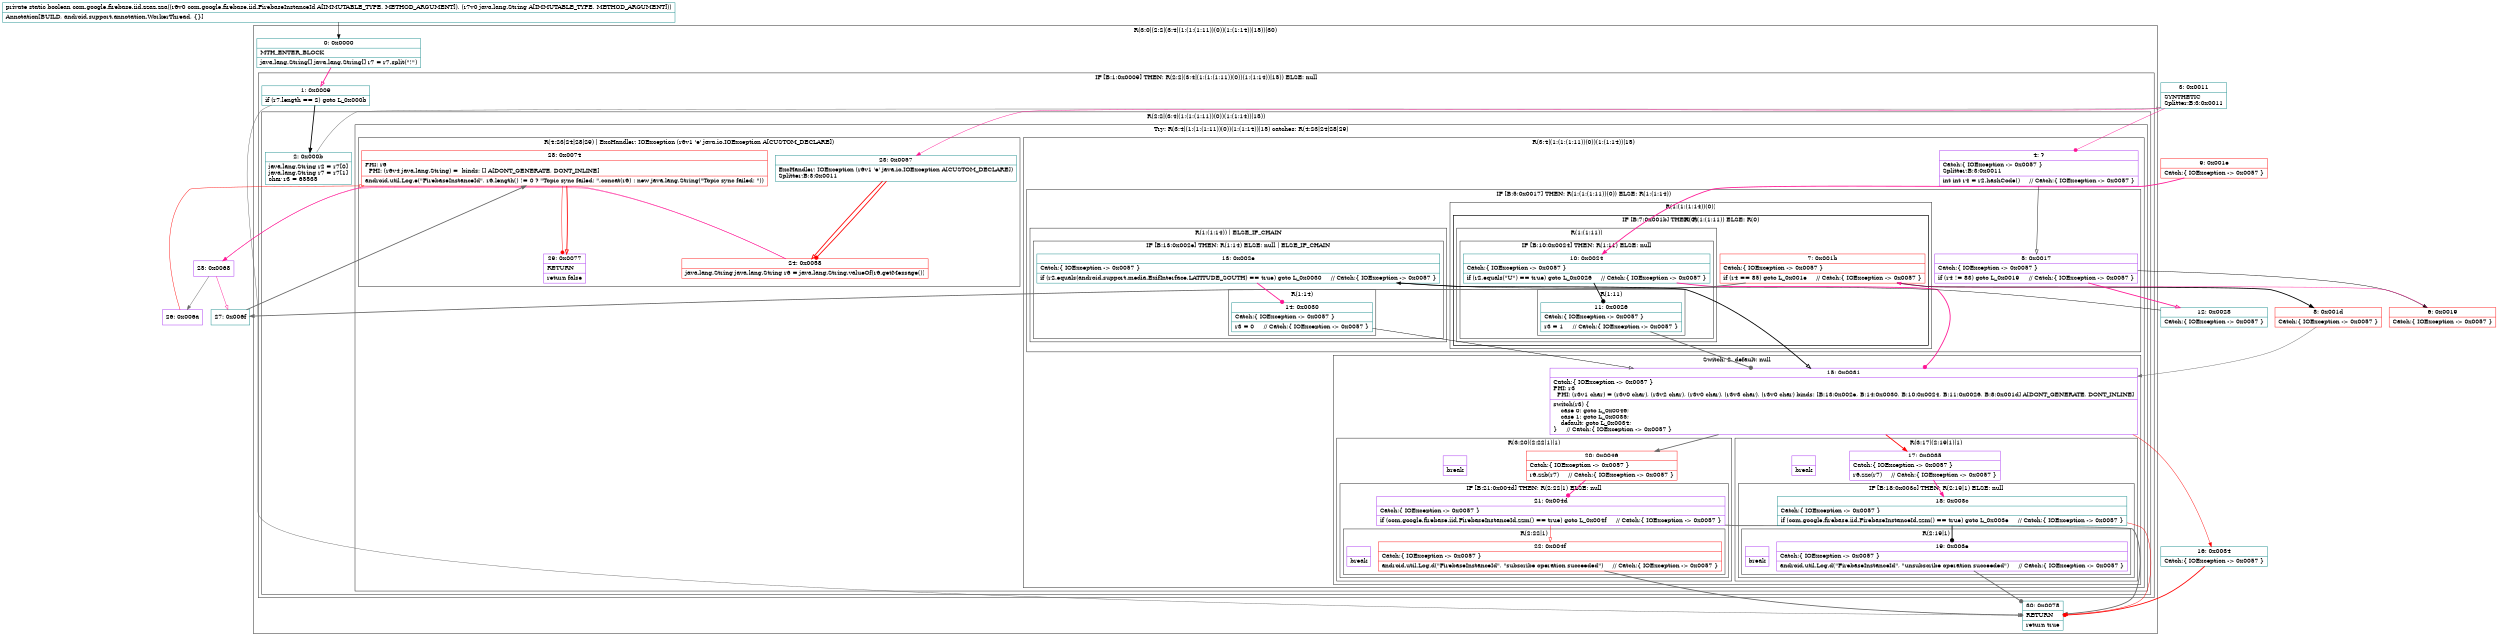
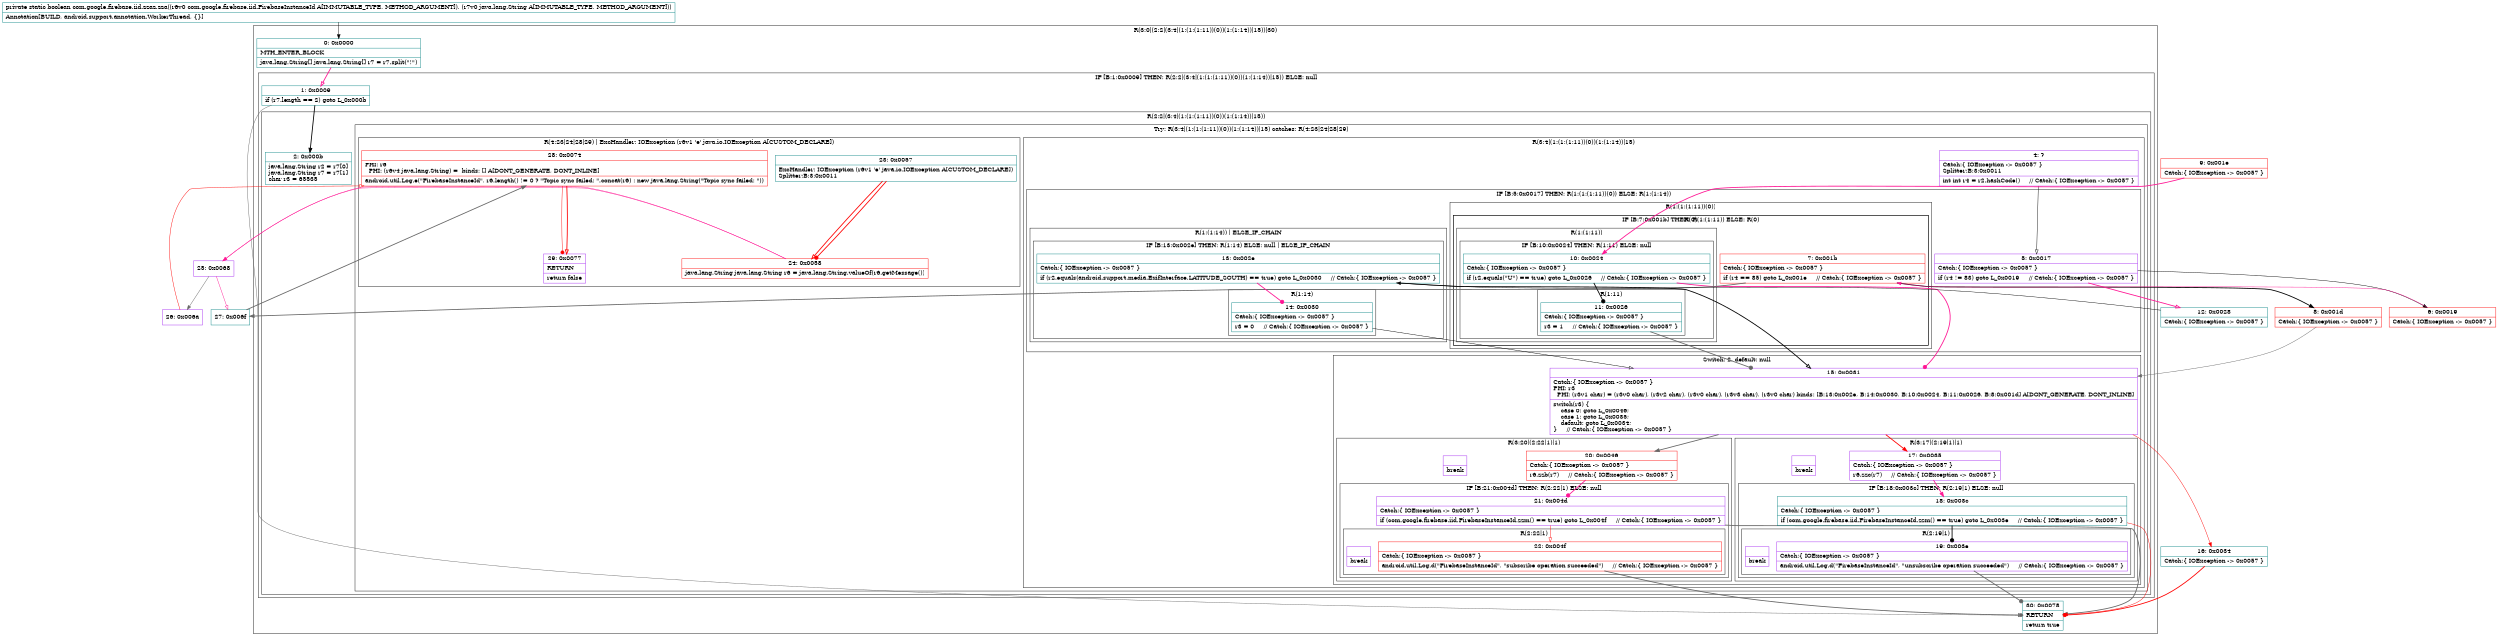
(2194, 96) -> none
(1691, 207) -> (1691, 207)
